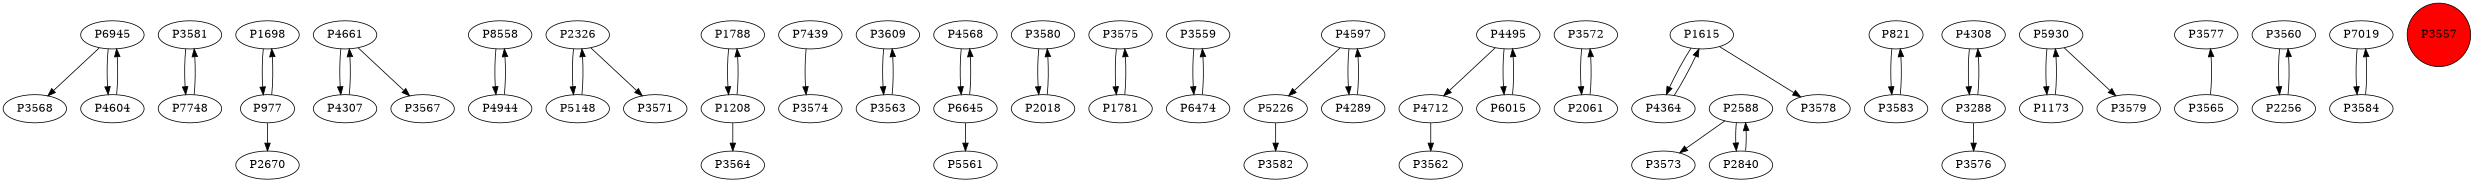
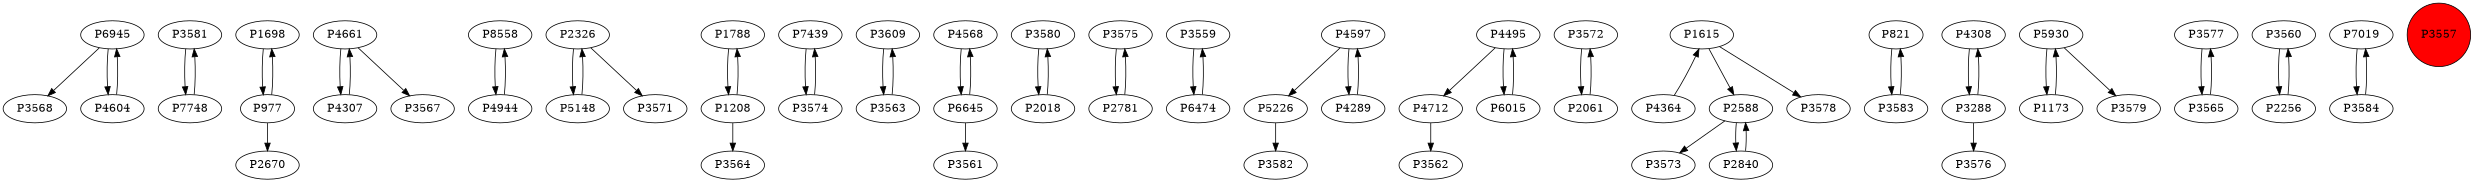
(1680, 67) -> (1720, 68)
none -> (2201, 68)
none -> (816, 76)
(1121, 109) -> (1121, 109)
(965, 165) -> (965, 165)
